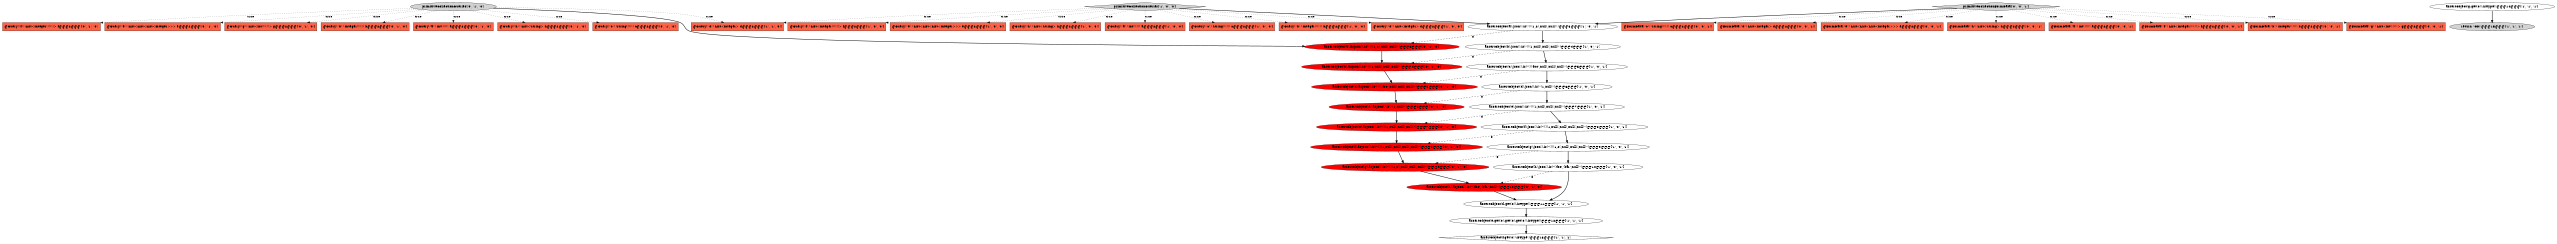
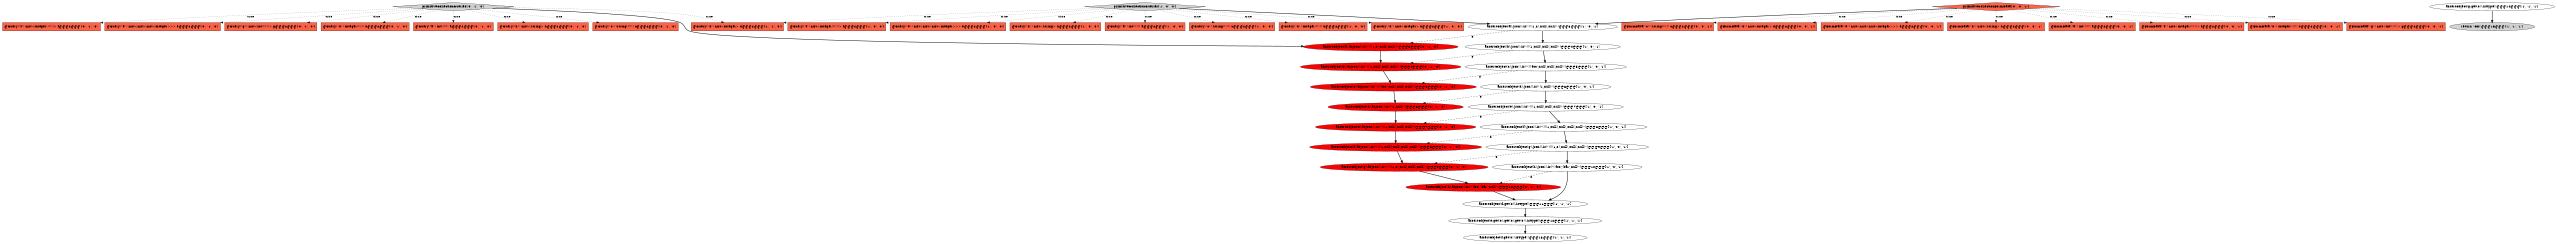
(453, 7) -> (453, 7)
(1996, 7) -> (1996, 7)
(1526, 238) -> (1525, 238)
